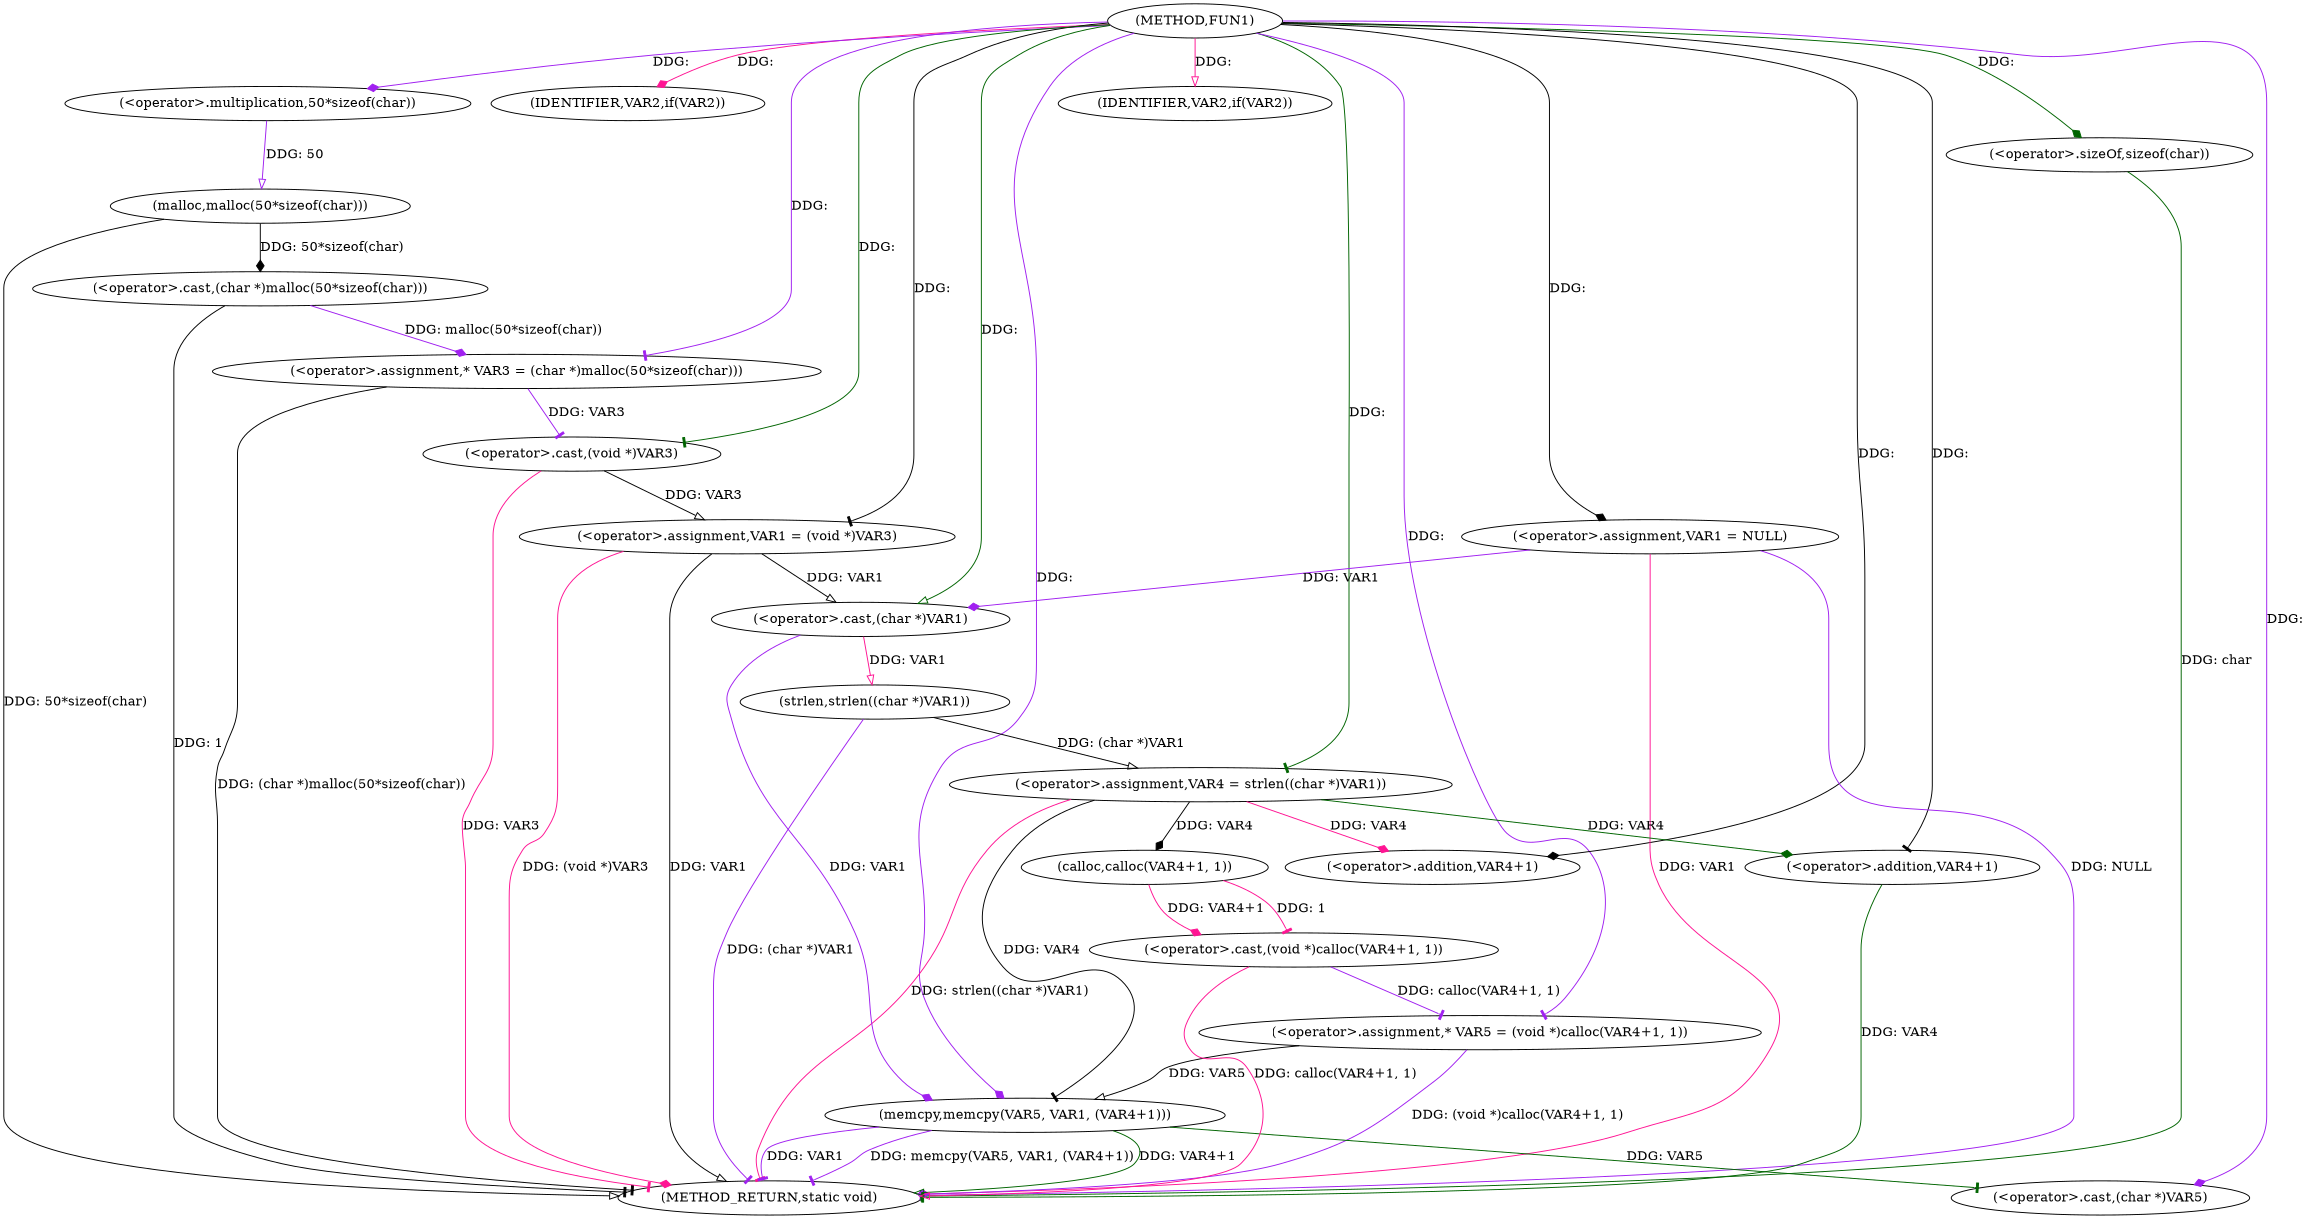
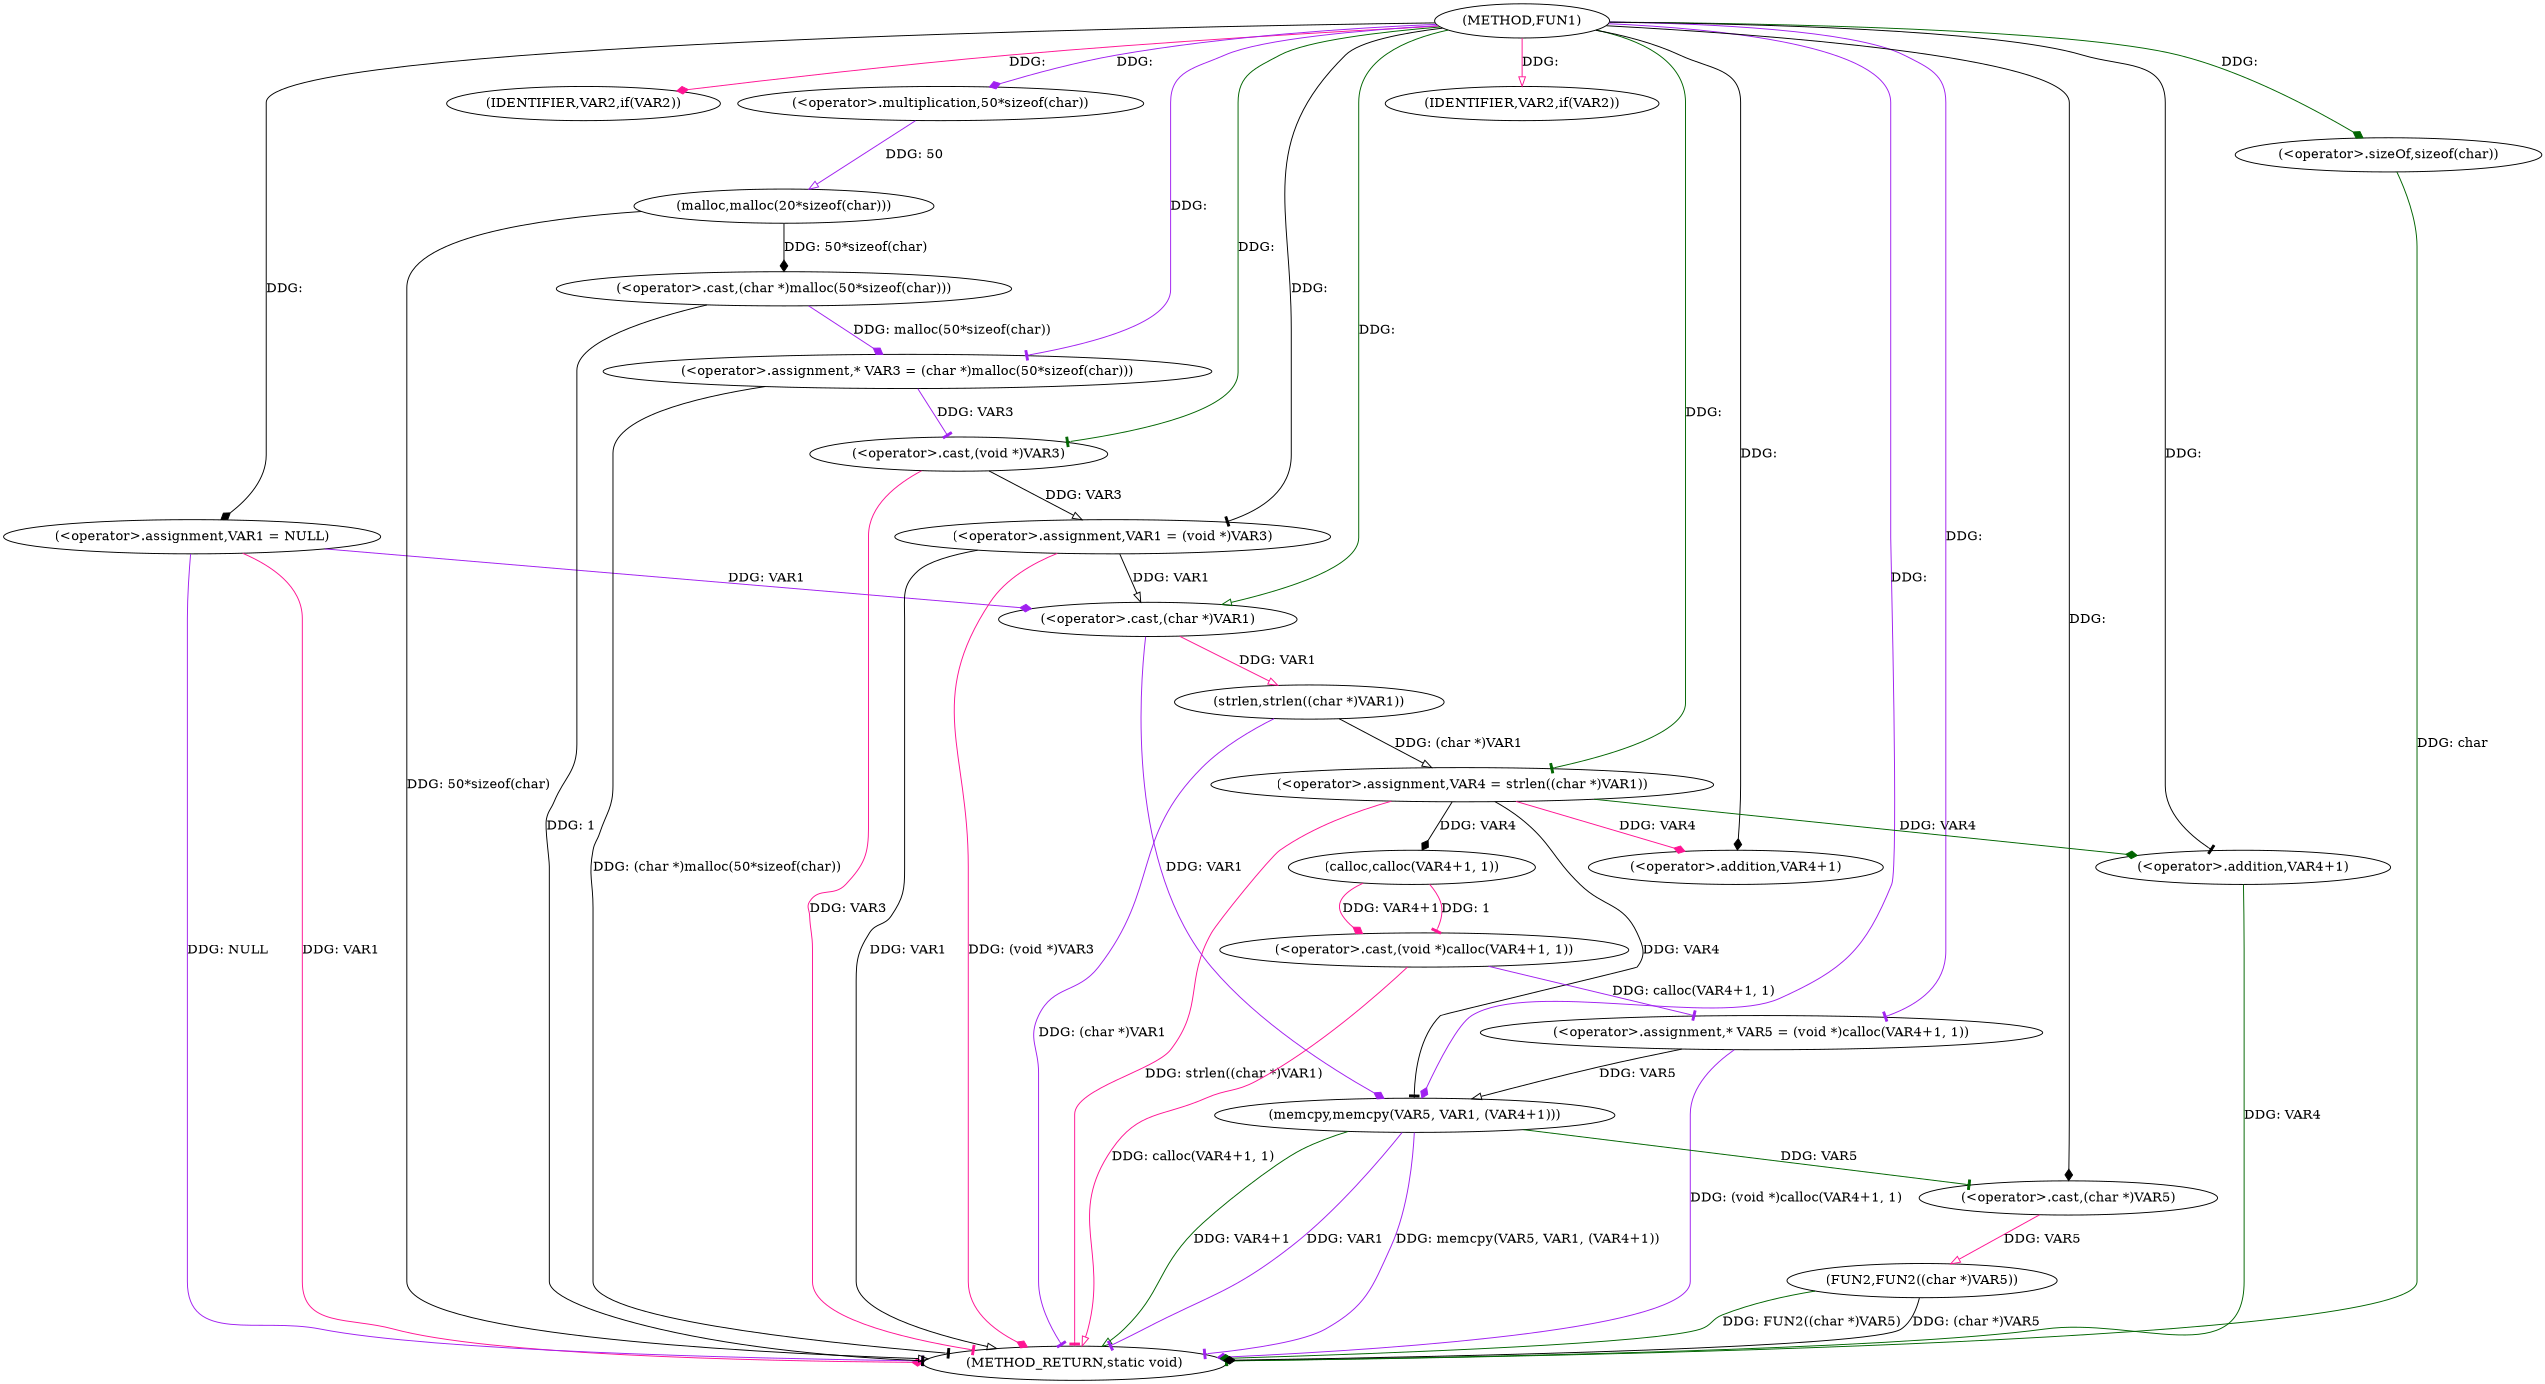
(2267, 146) -> (2069, 398)
(260, 206) -> (784, 206)
none -> (1922, 1281)
